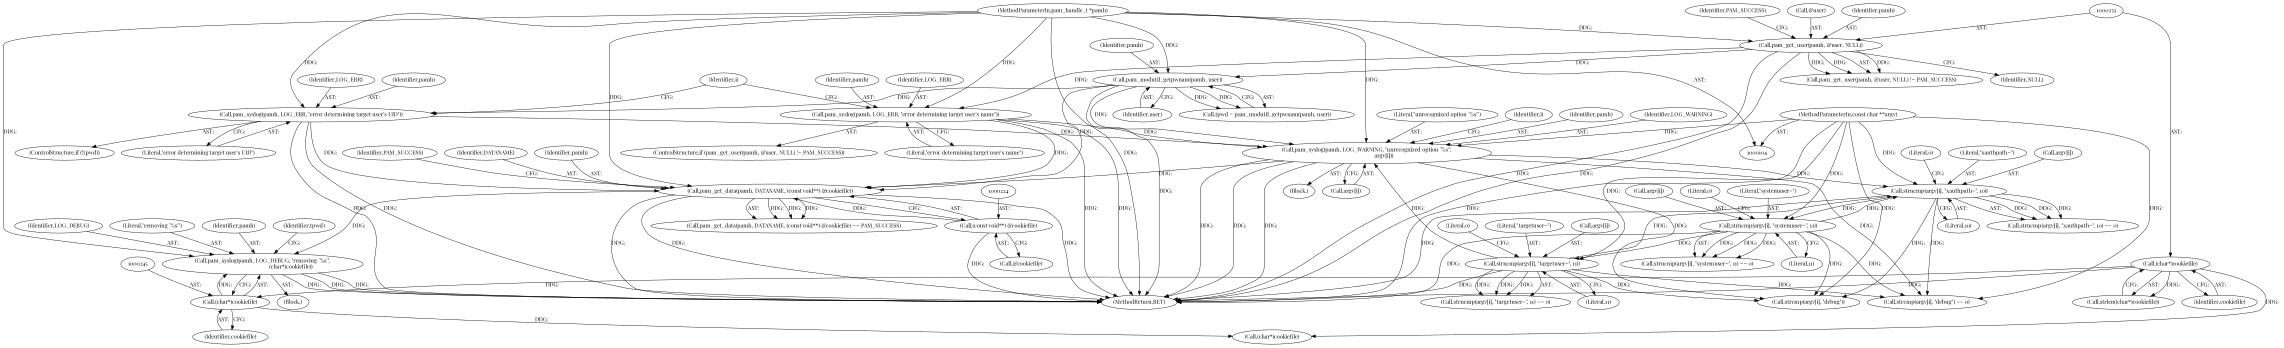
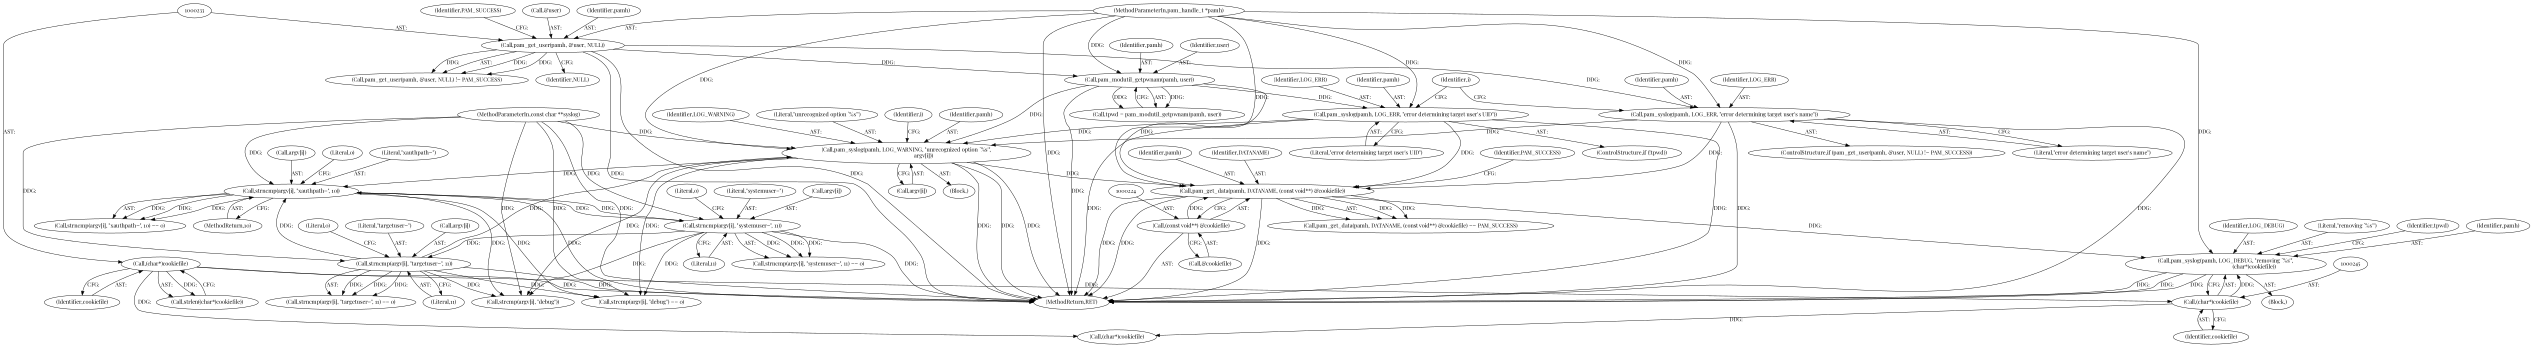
(1586, 28) -> (632, 28)
(1160, 97) -> none
(1848, 115) -> (529, 115)
(1757, 153) -> none
(1958, 226) -> (228, 226)
(979, 264) -> (1168, 264)
